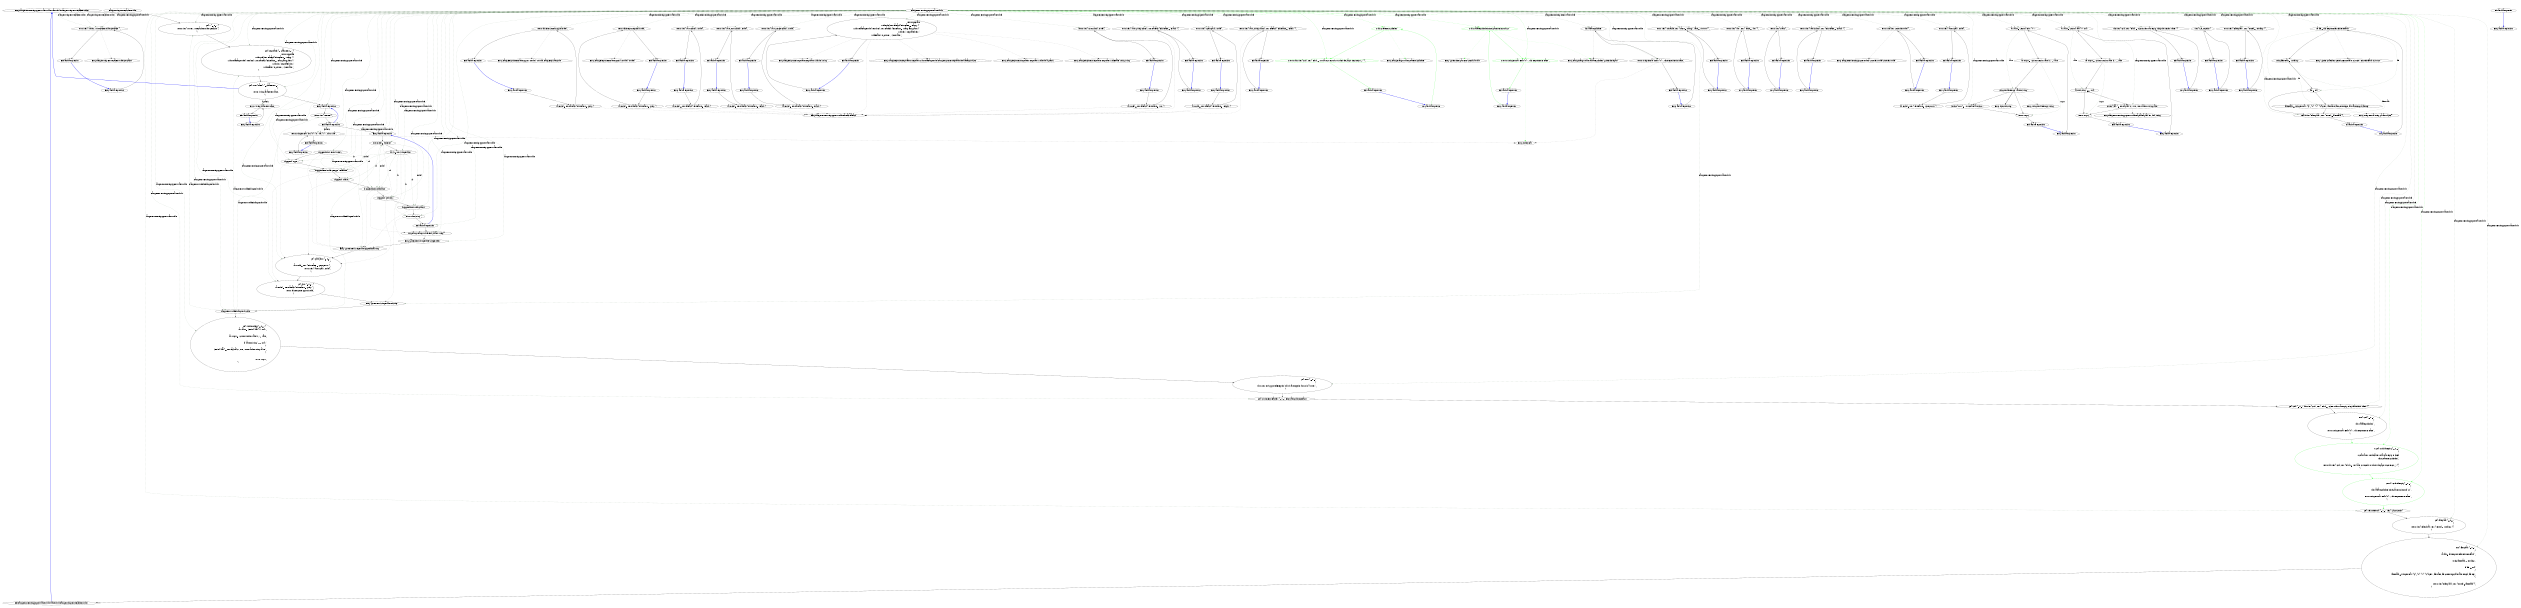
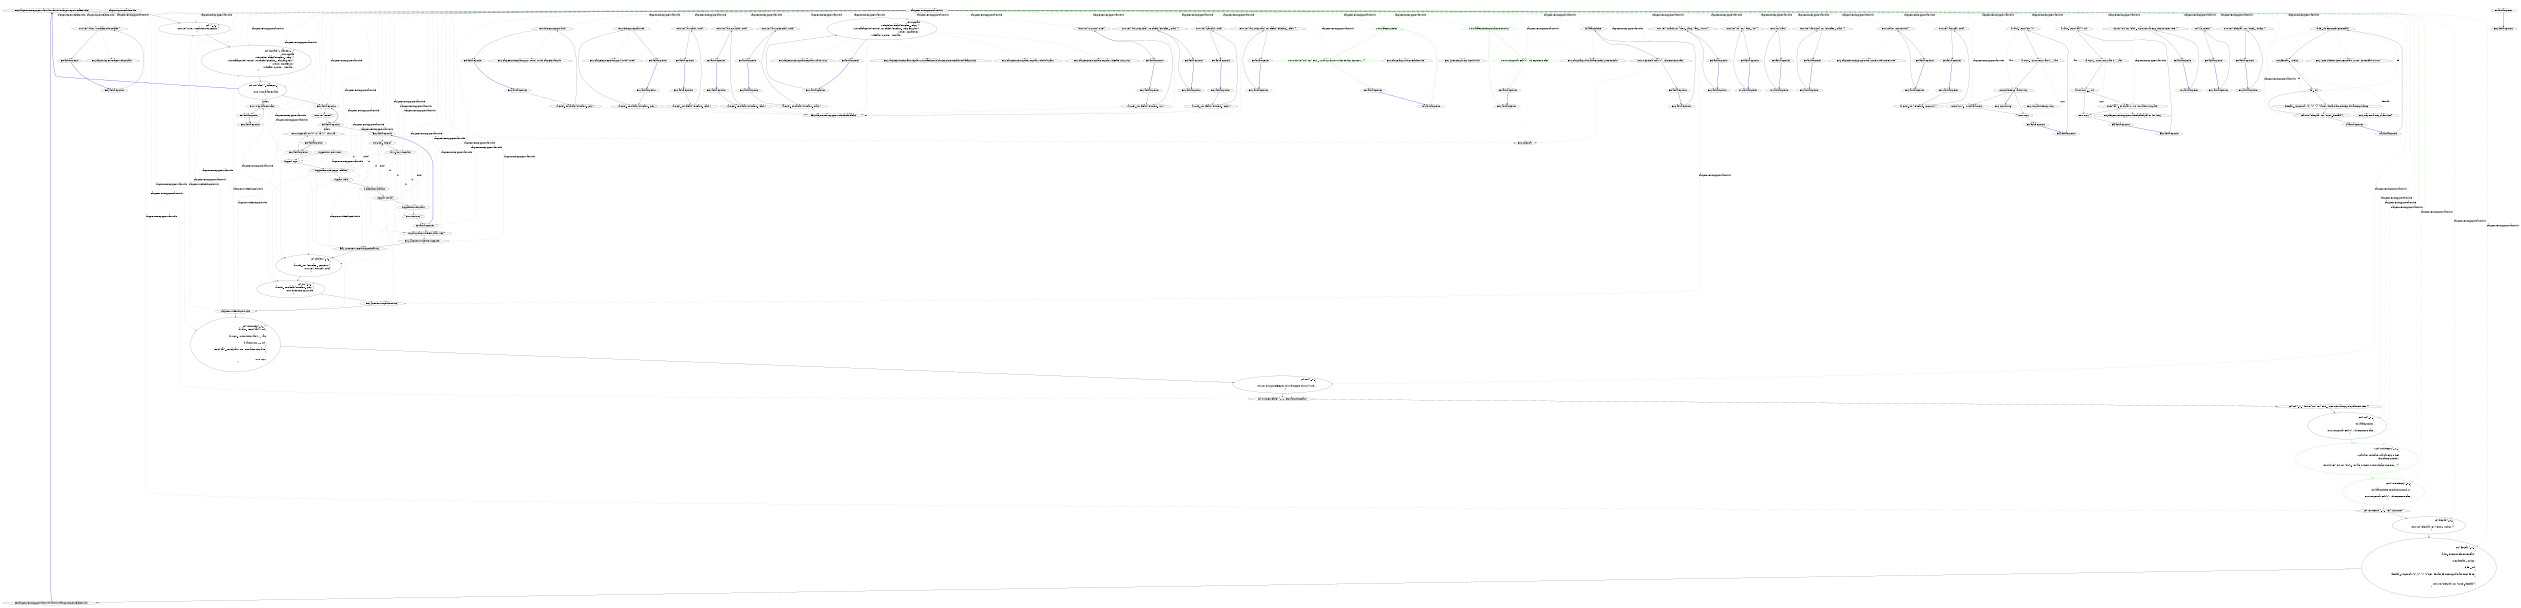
(1560, 15) -> (1560, 15)
(553, 29) -> (553, 29)
(1407, 61) -> (1407, 61)
